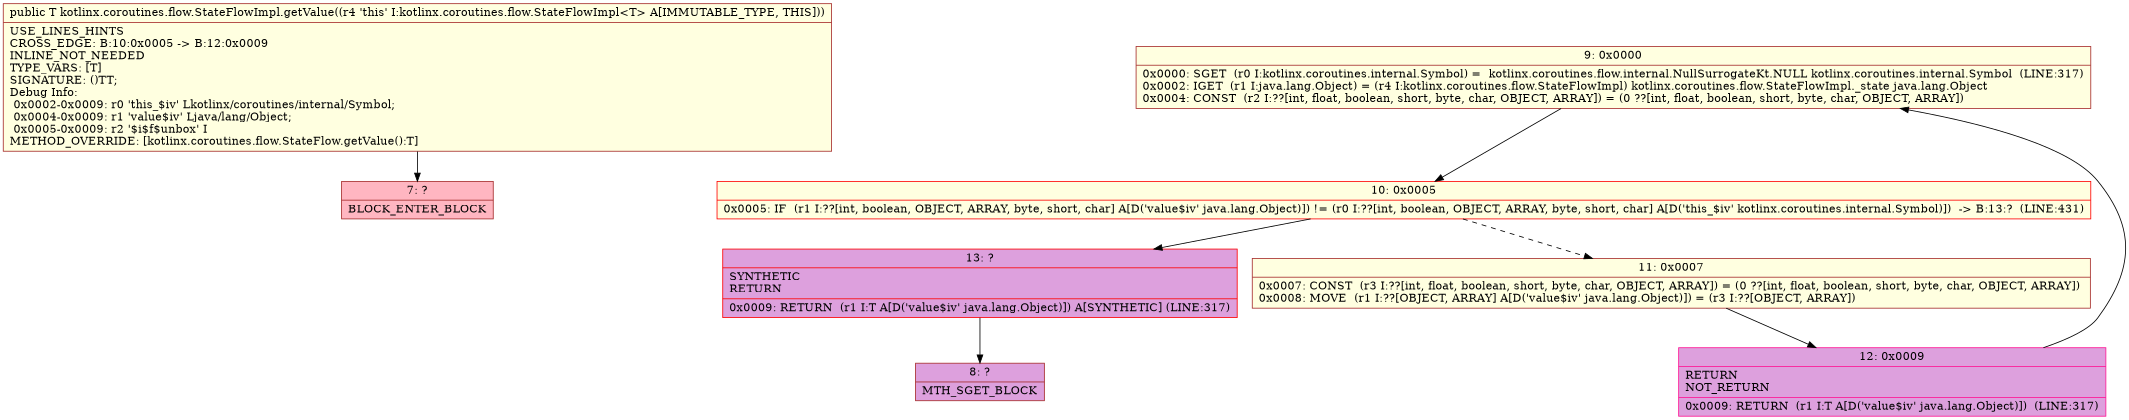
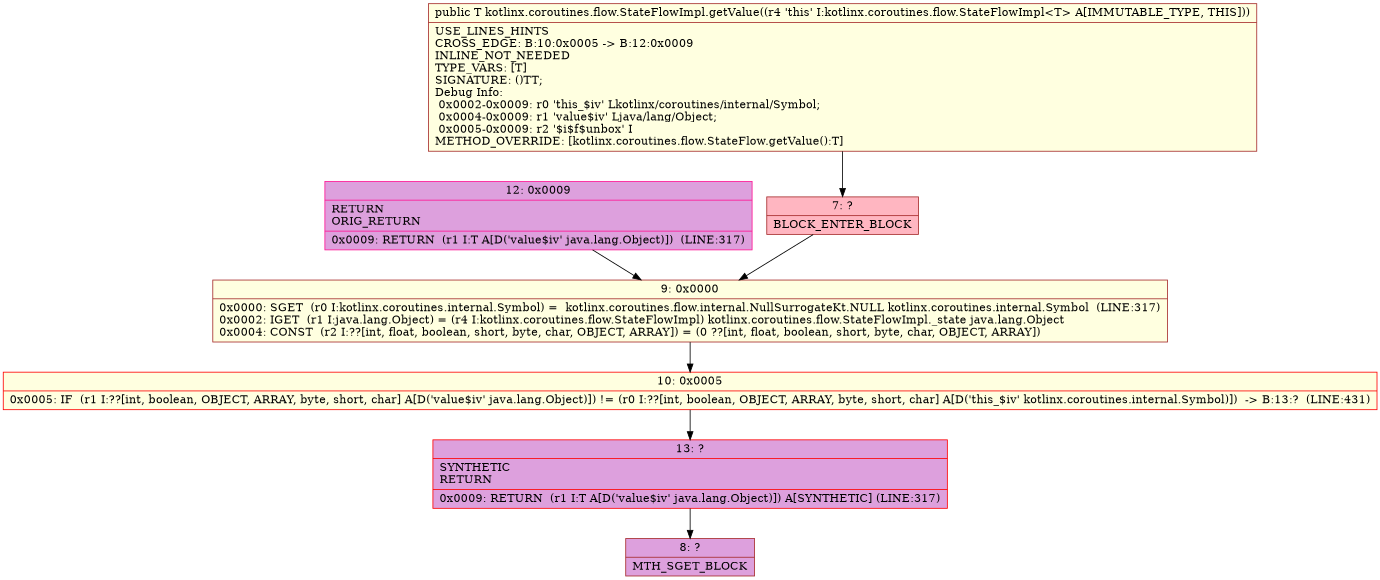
none -> (780, 255)
(1671, 283) -> none
(1728, 388) -> (376, 221)
